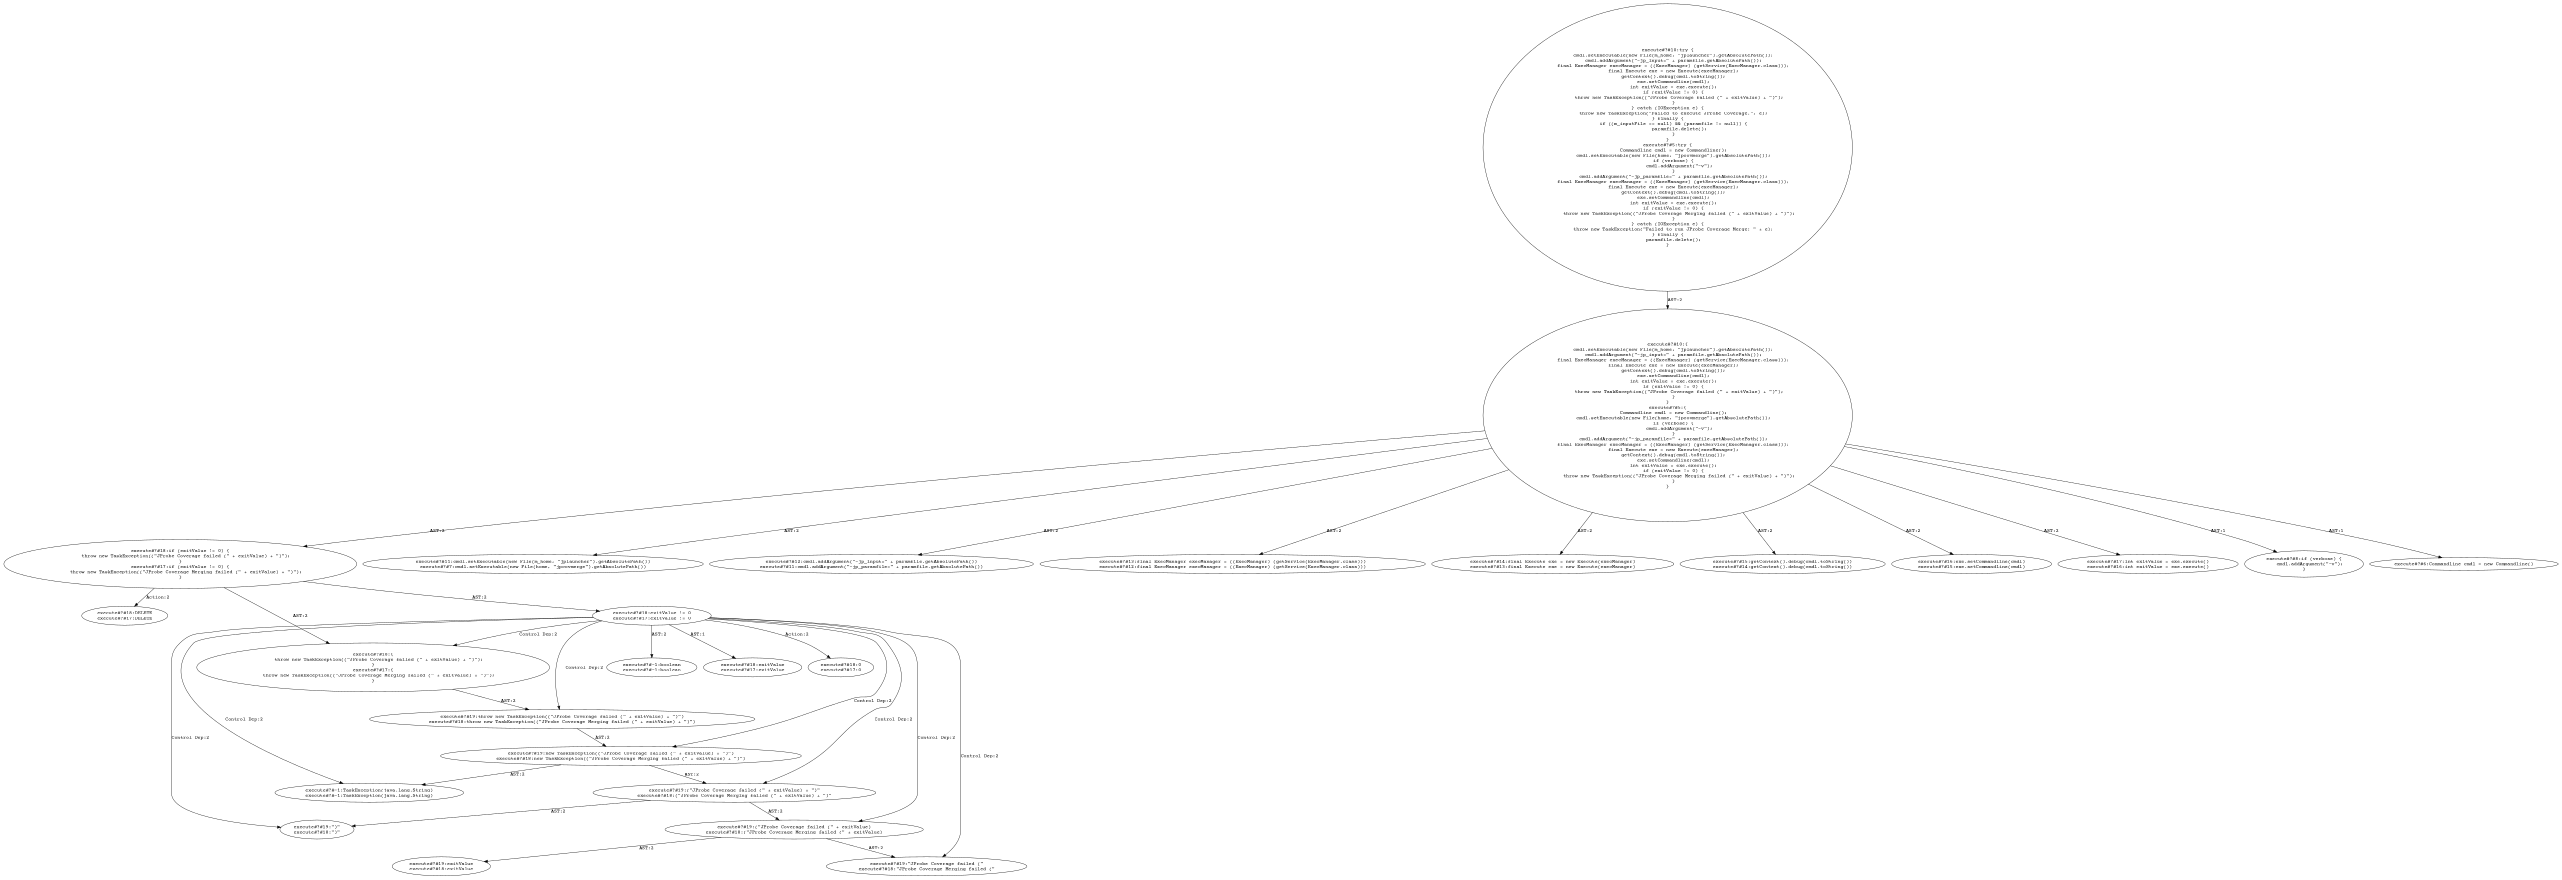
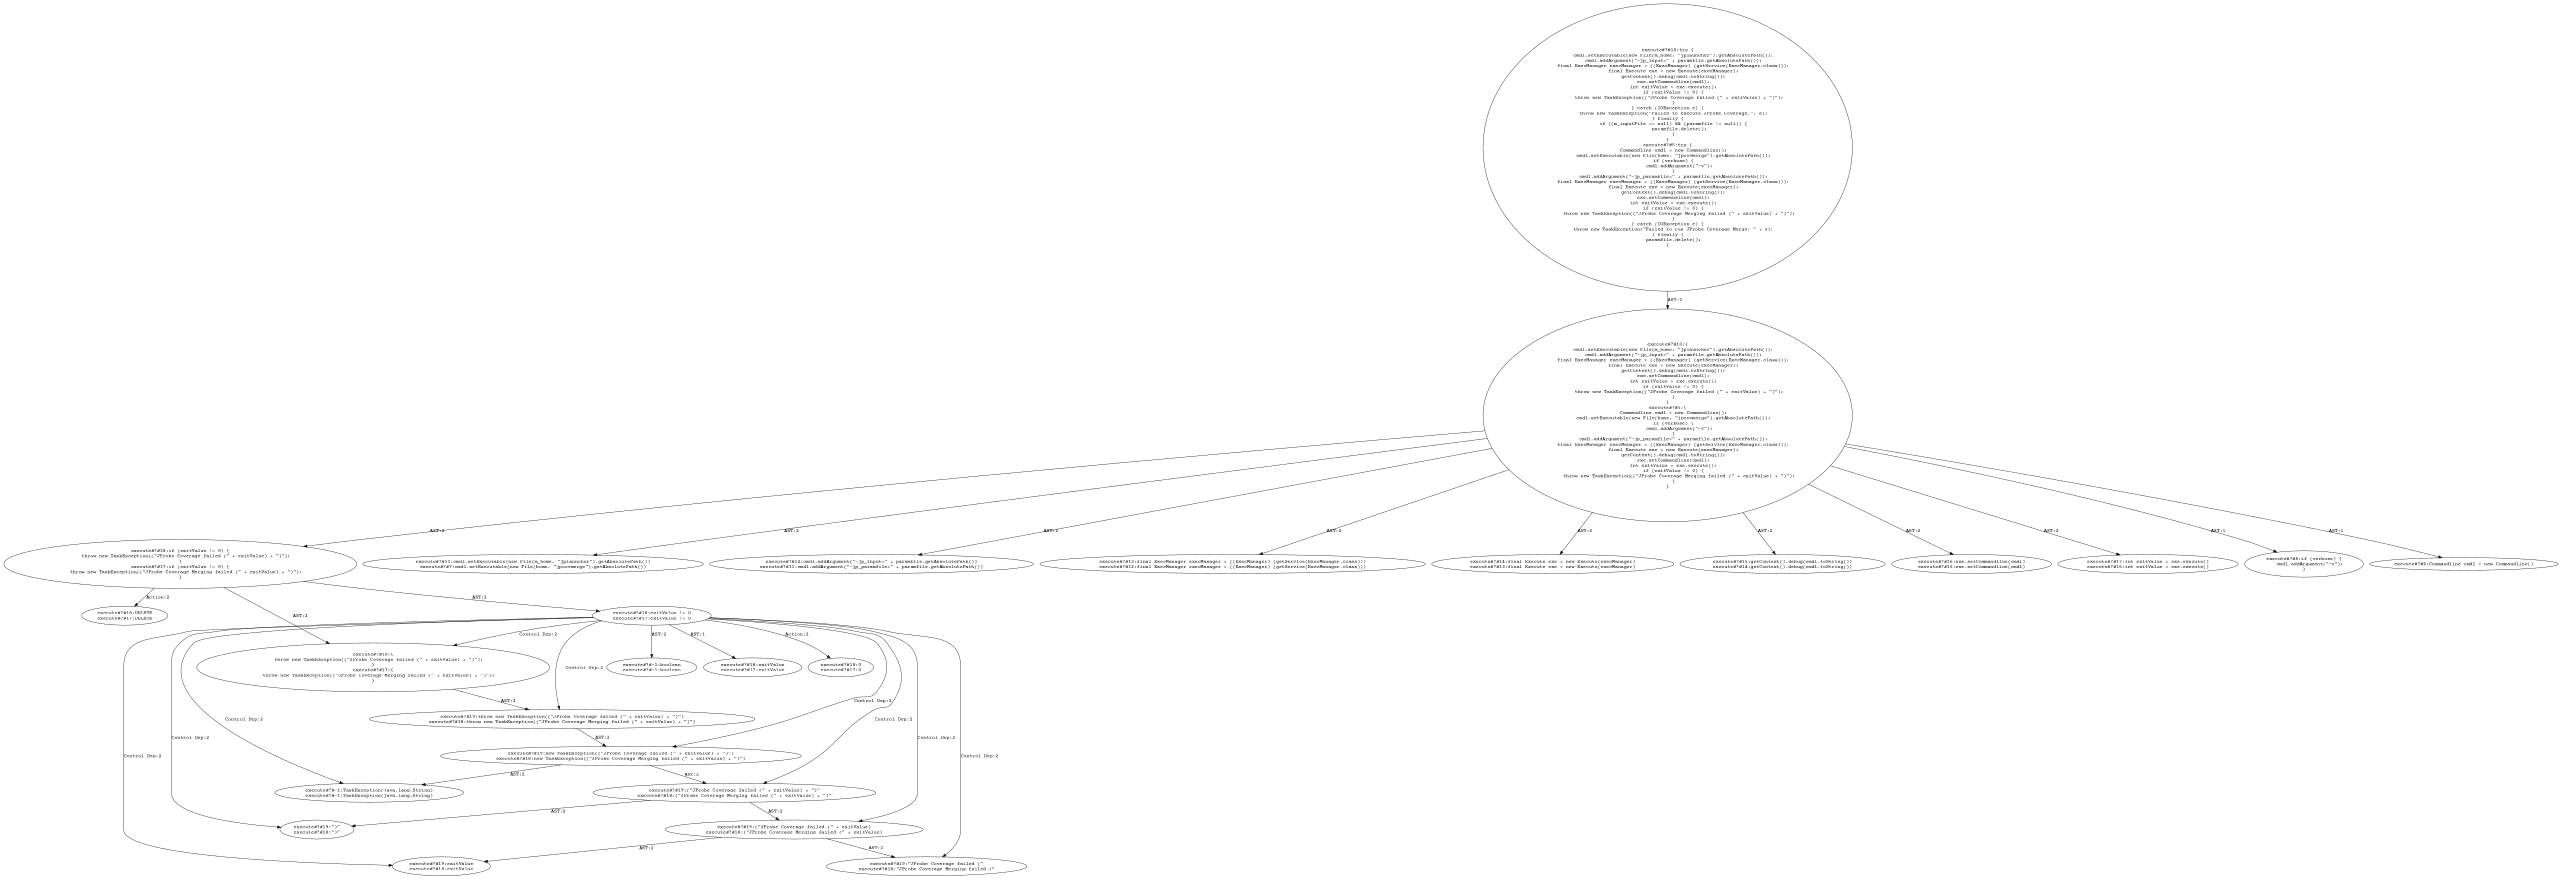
none -> (135, 644)
